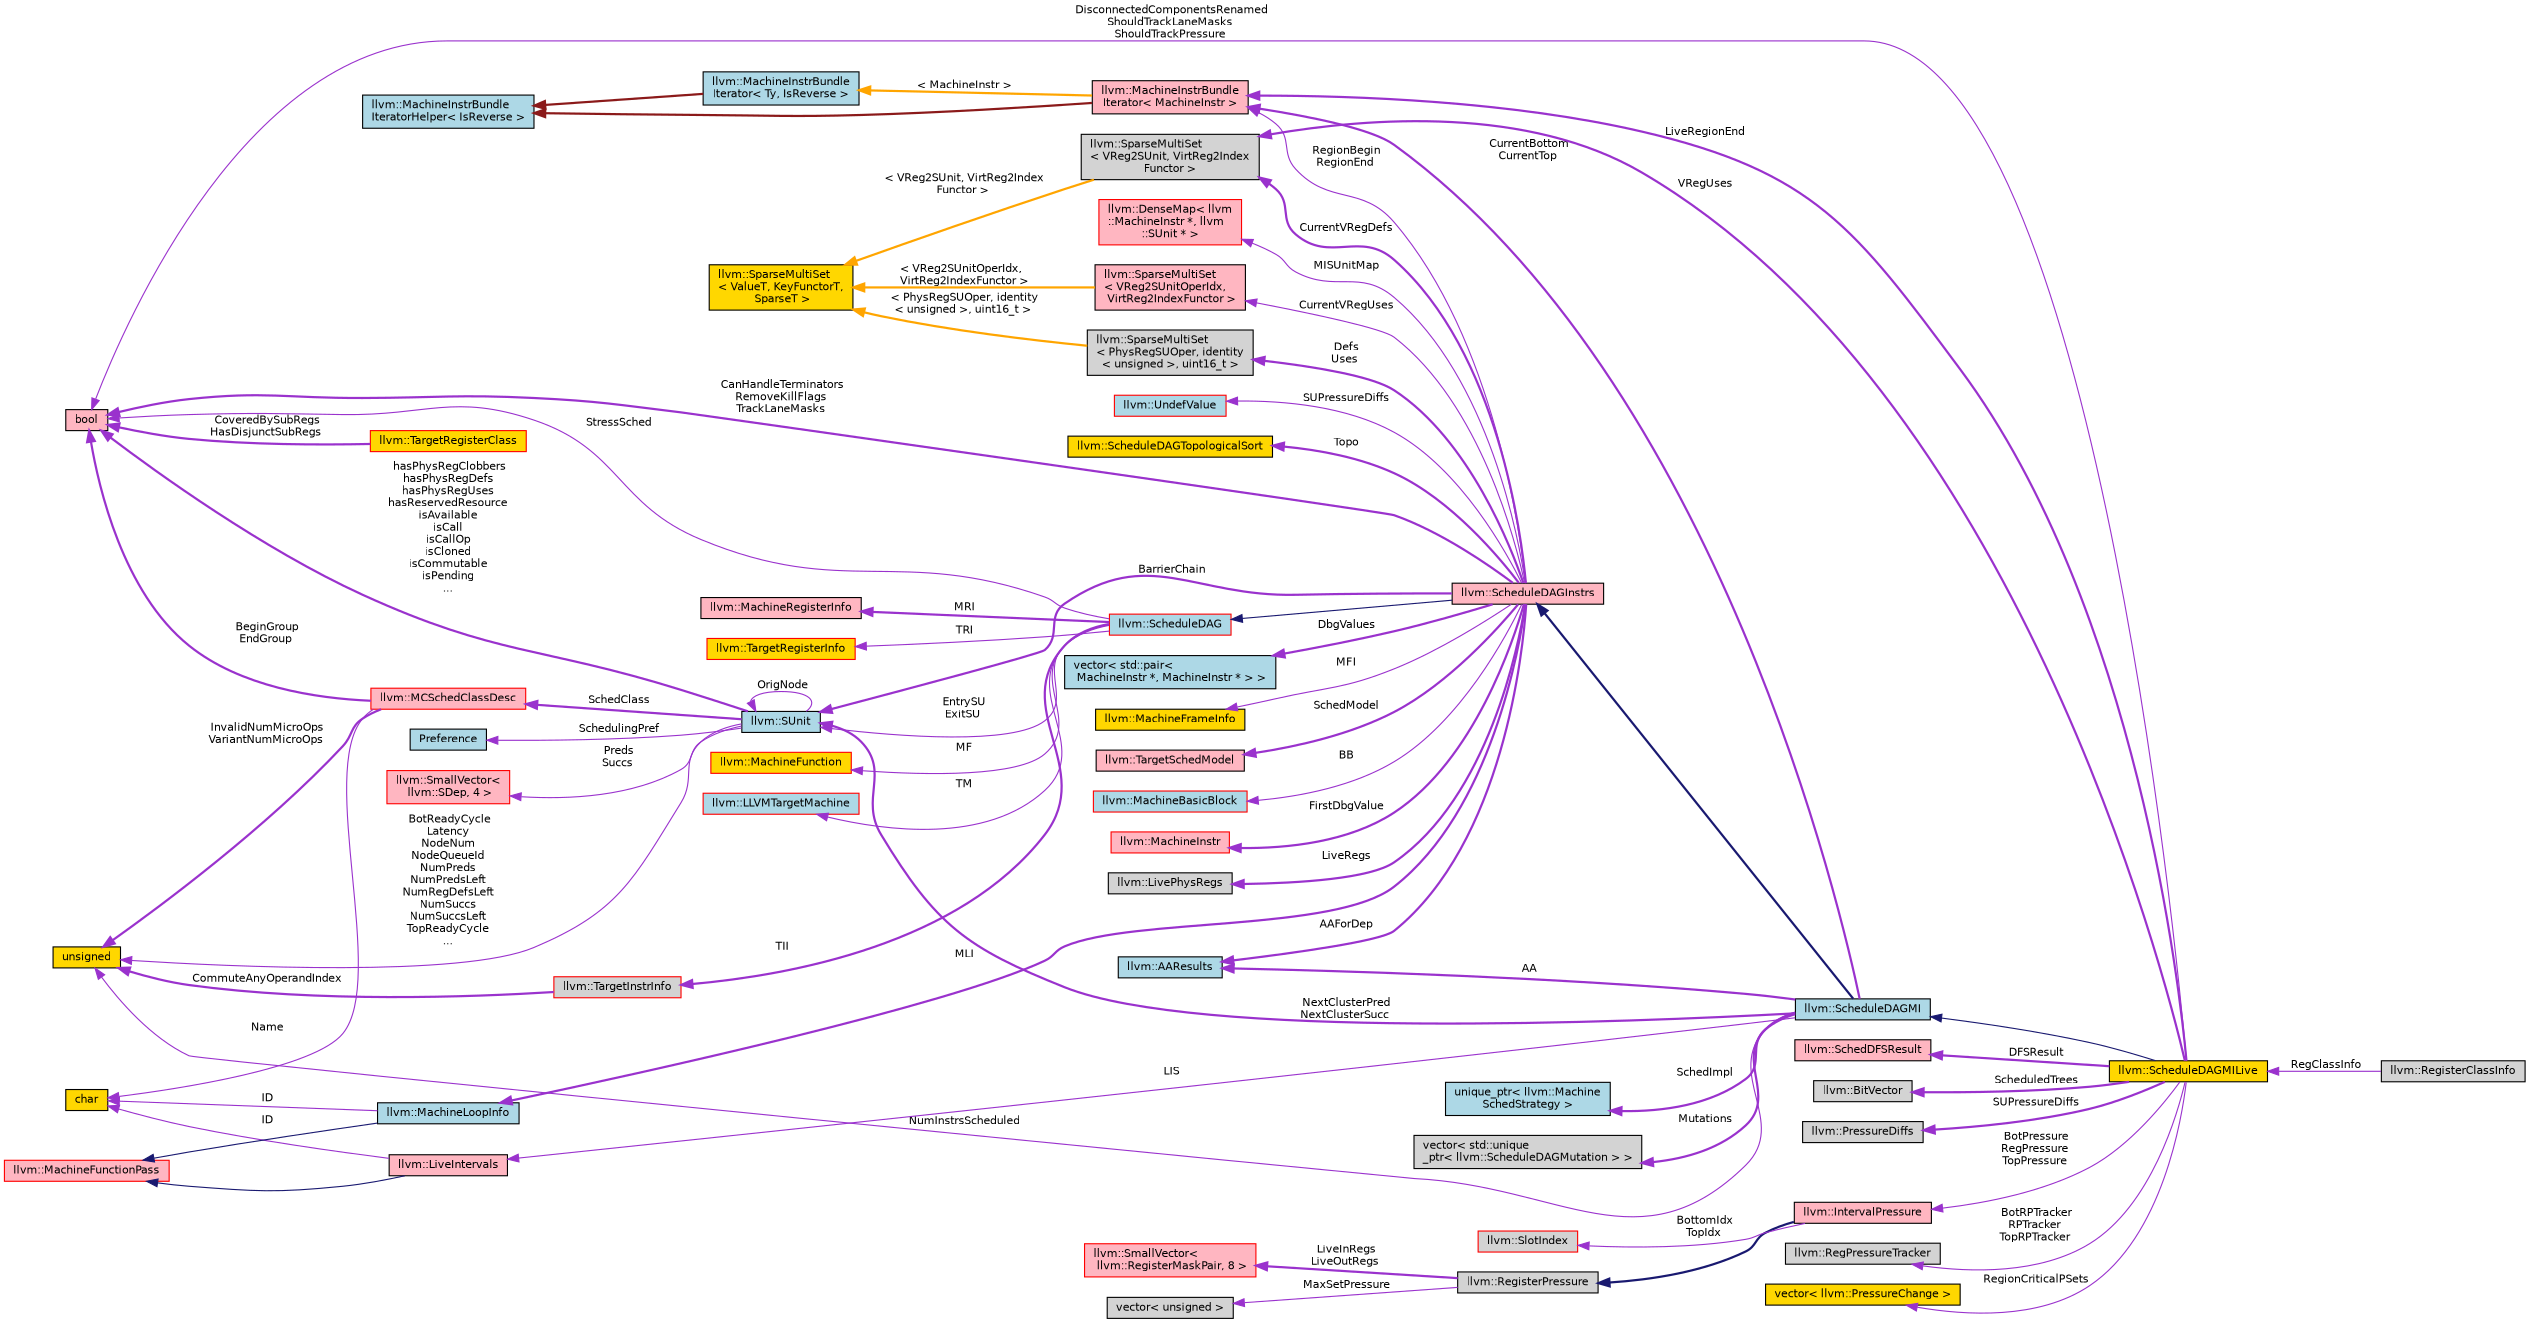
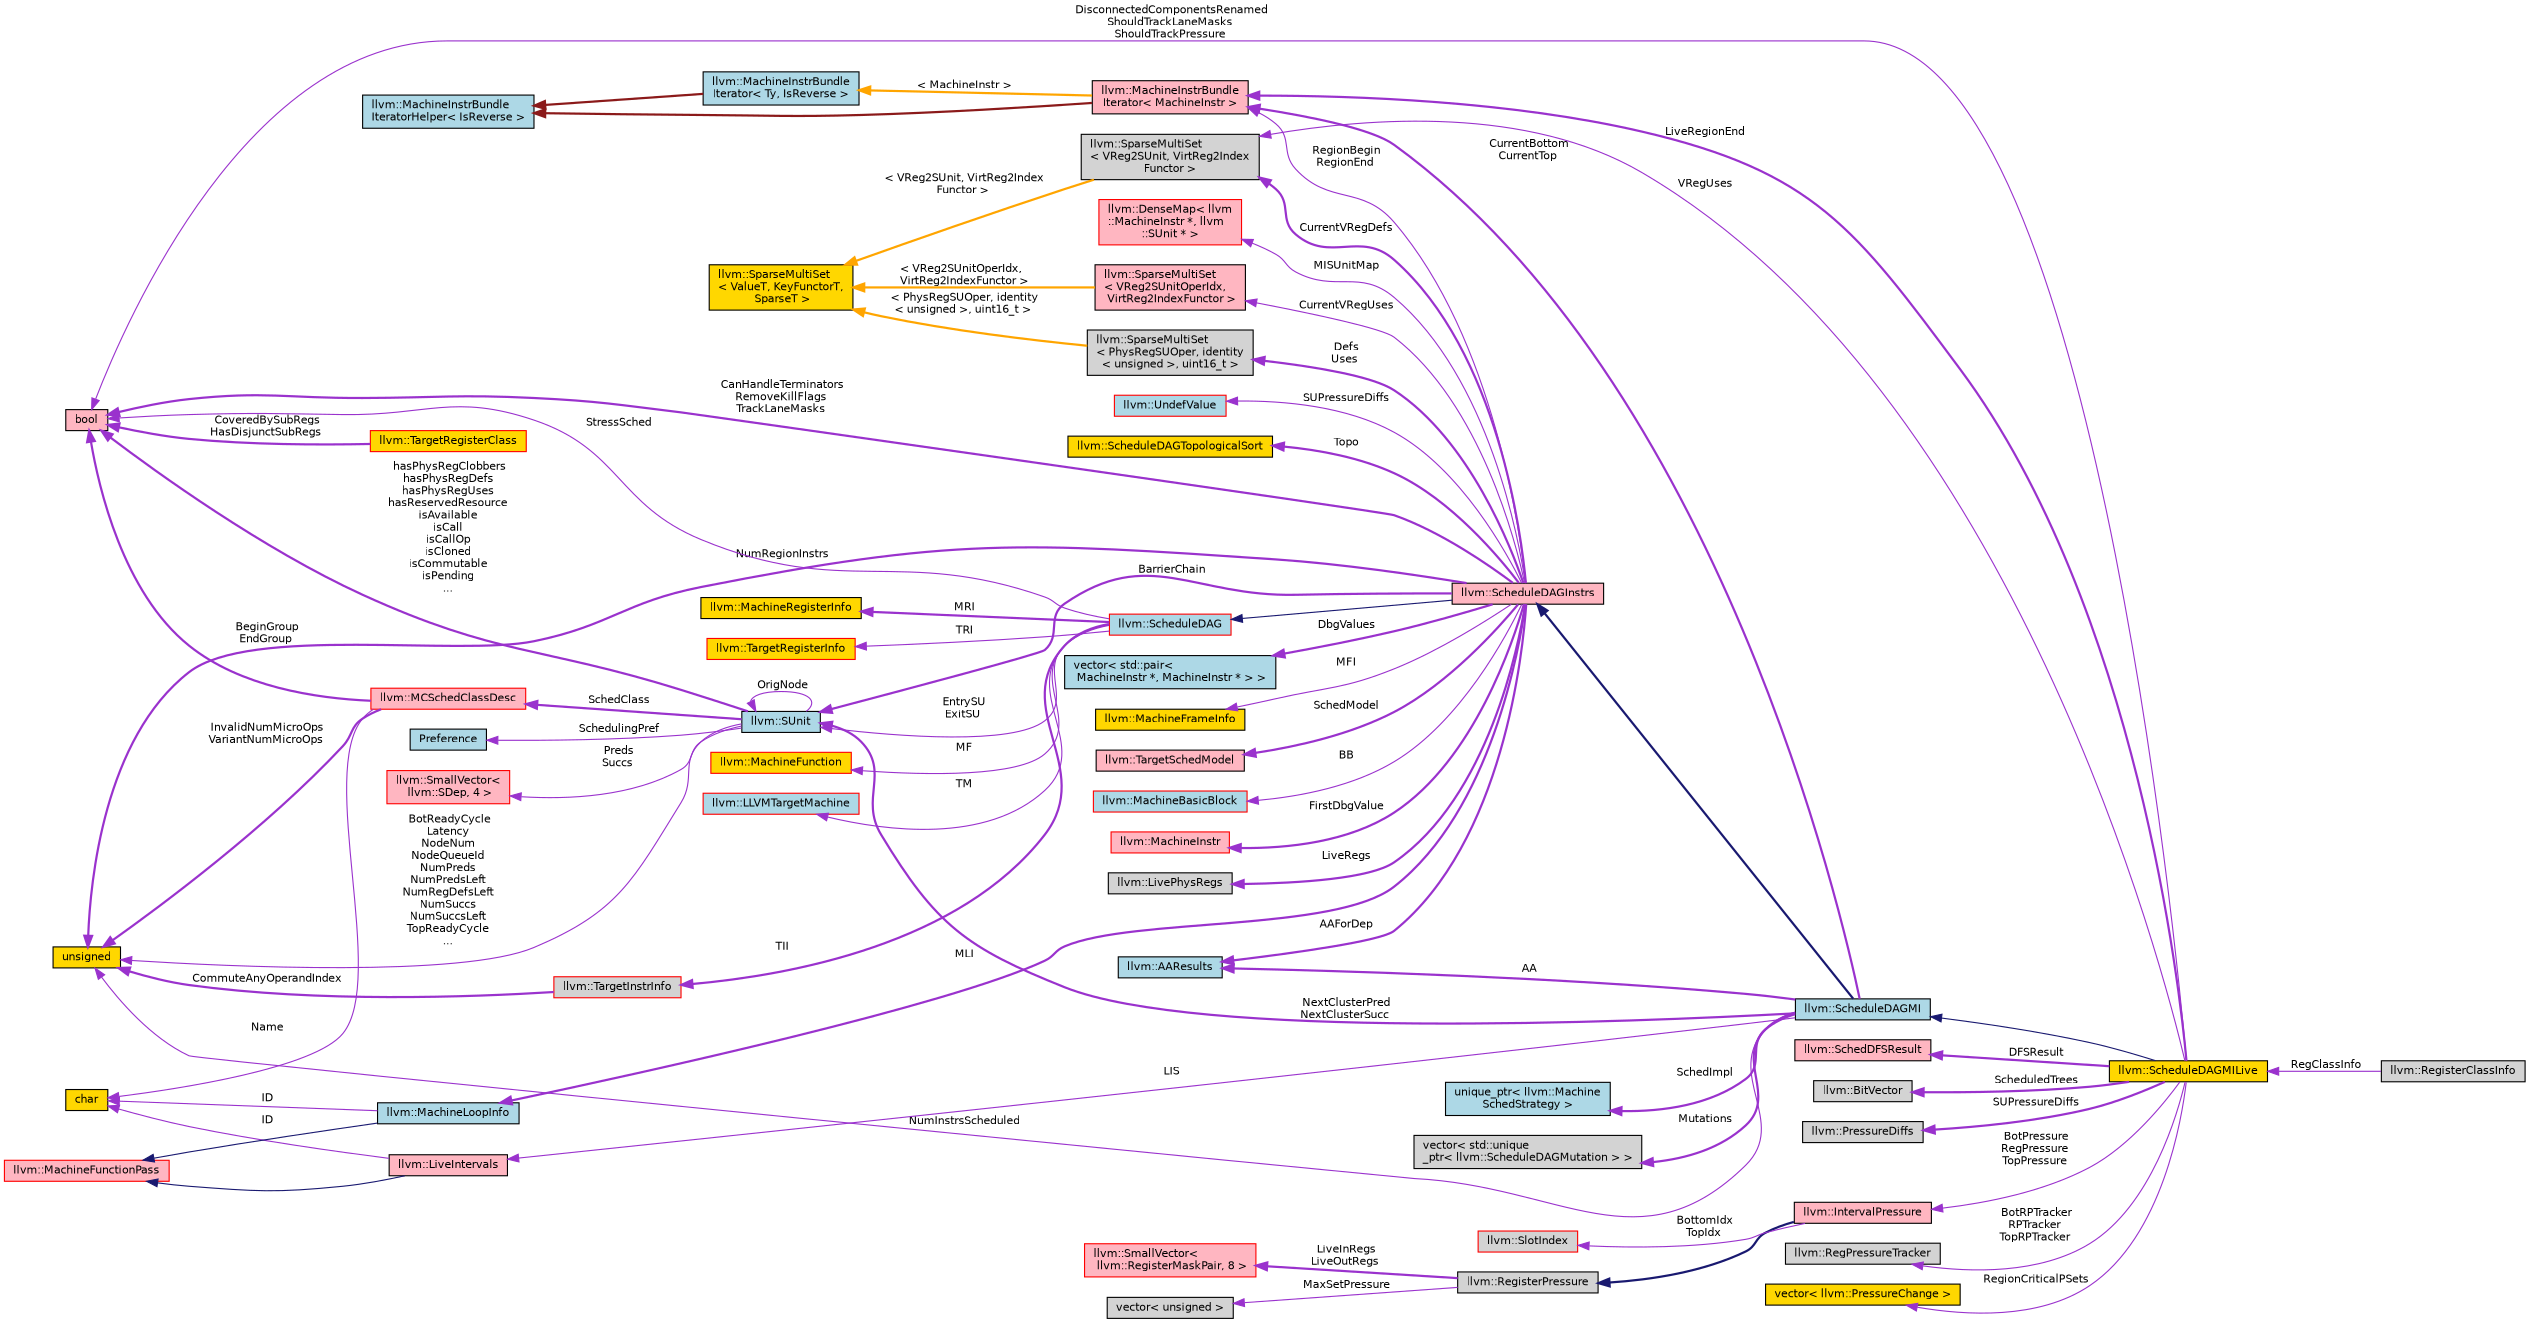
(1891, 405) -> (1891, 405)
none -> (679, 592)
(781, 608) -> (781, 608)
